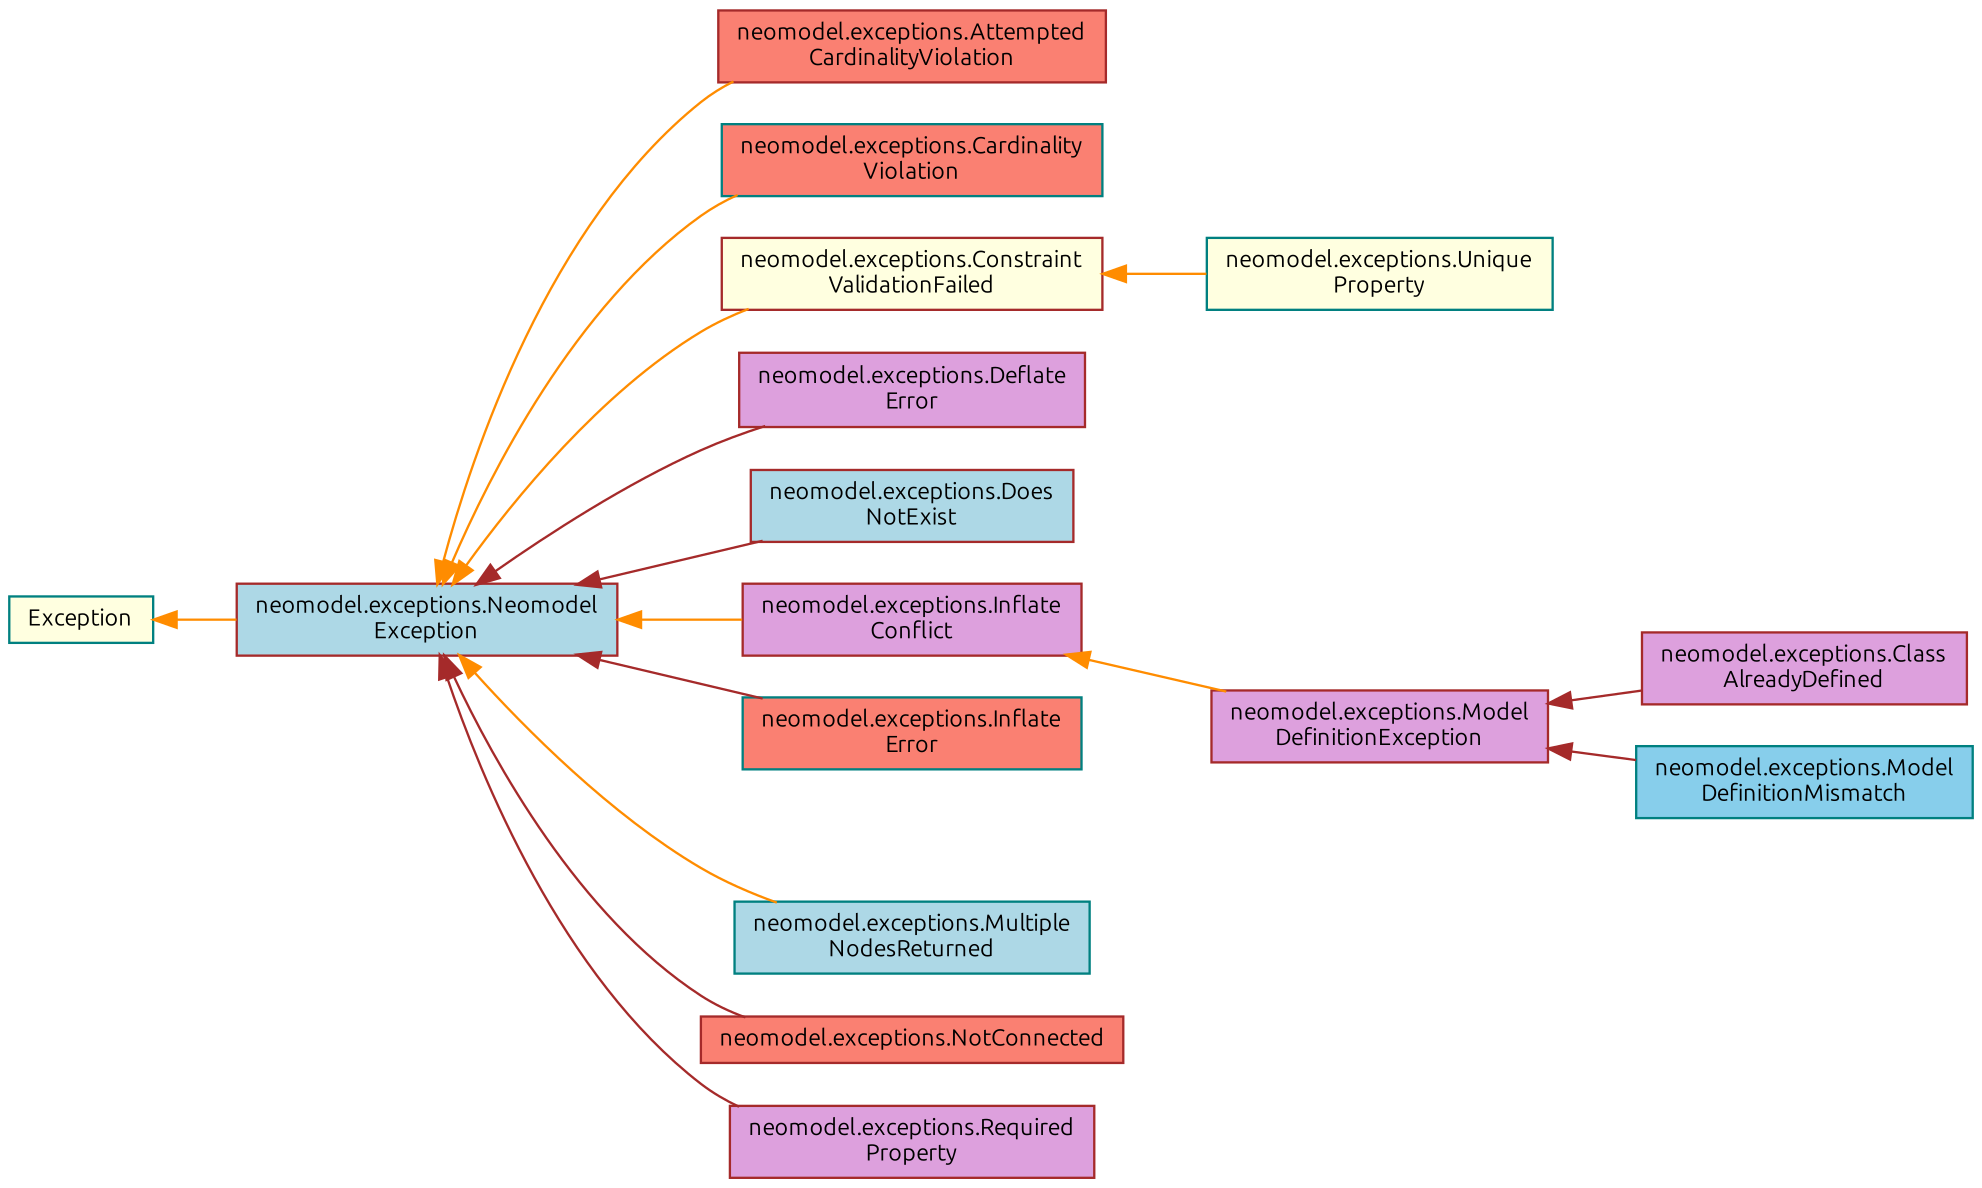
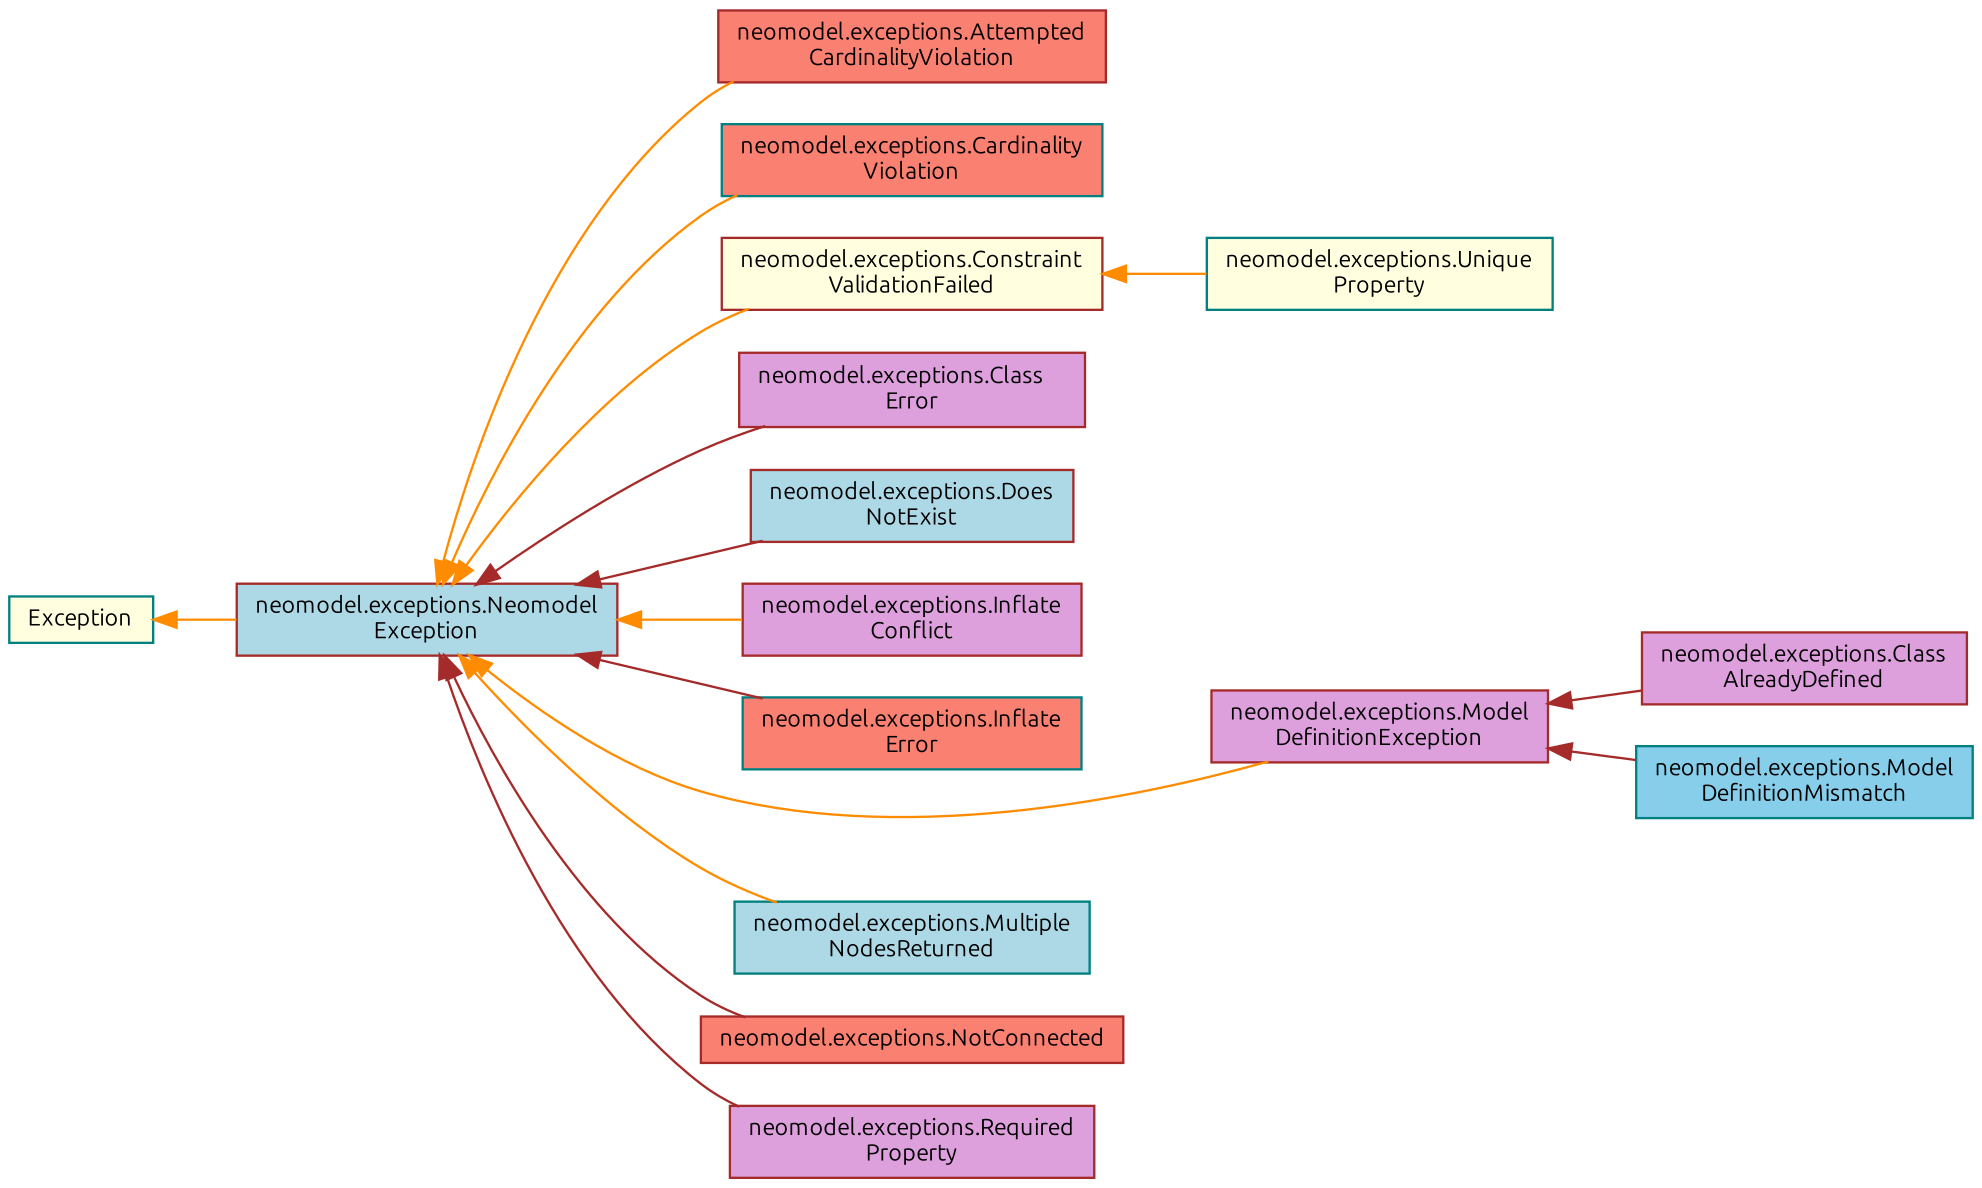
(912, 390) -> (912, 390)
(1157, 676) -> (863, 816)
